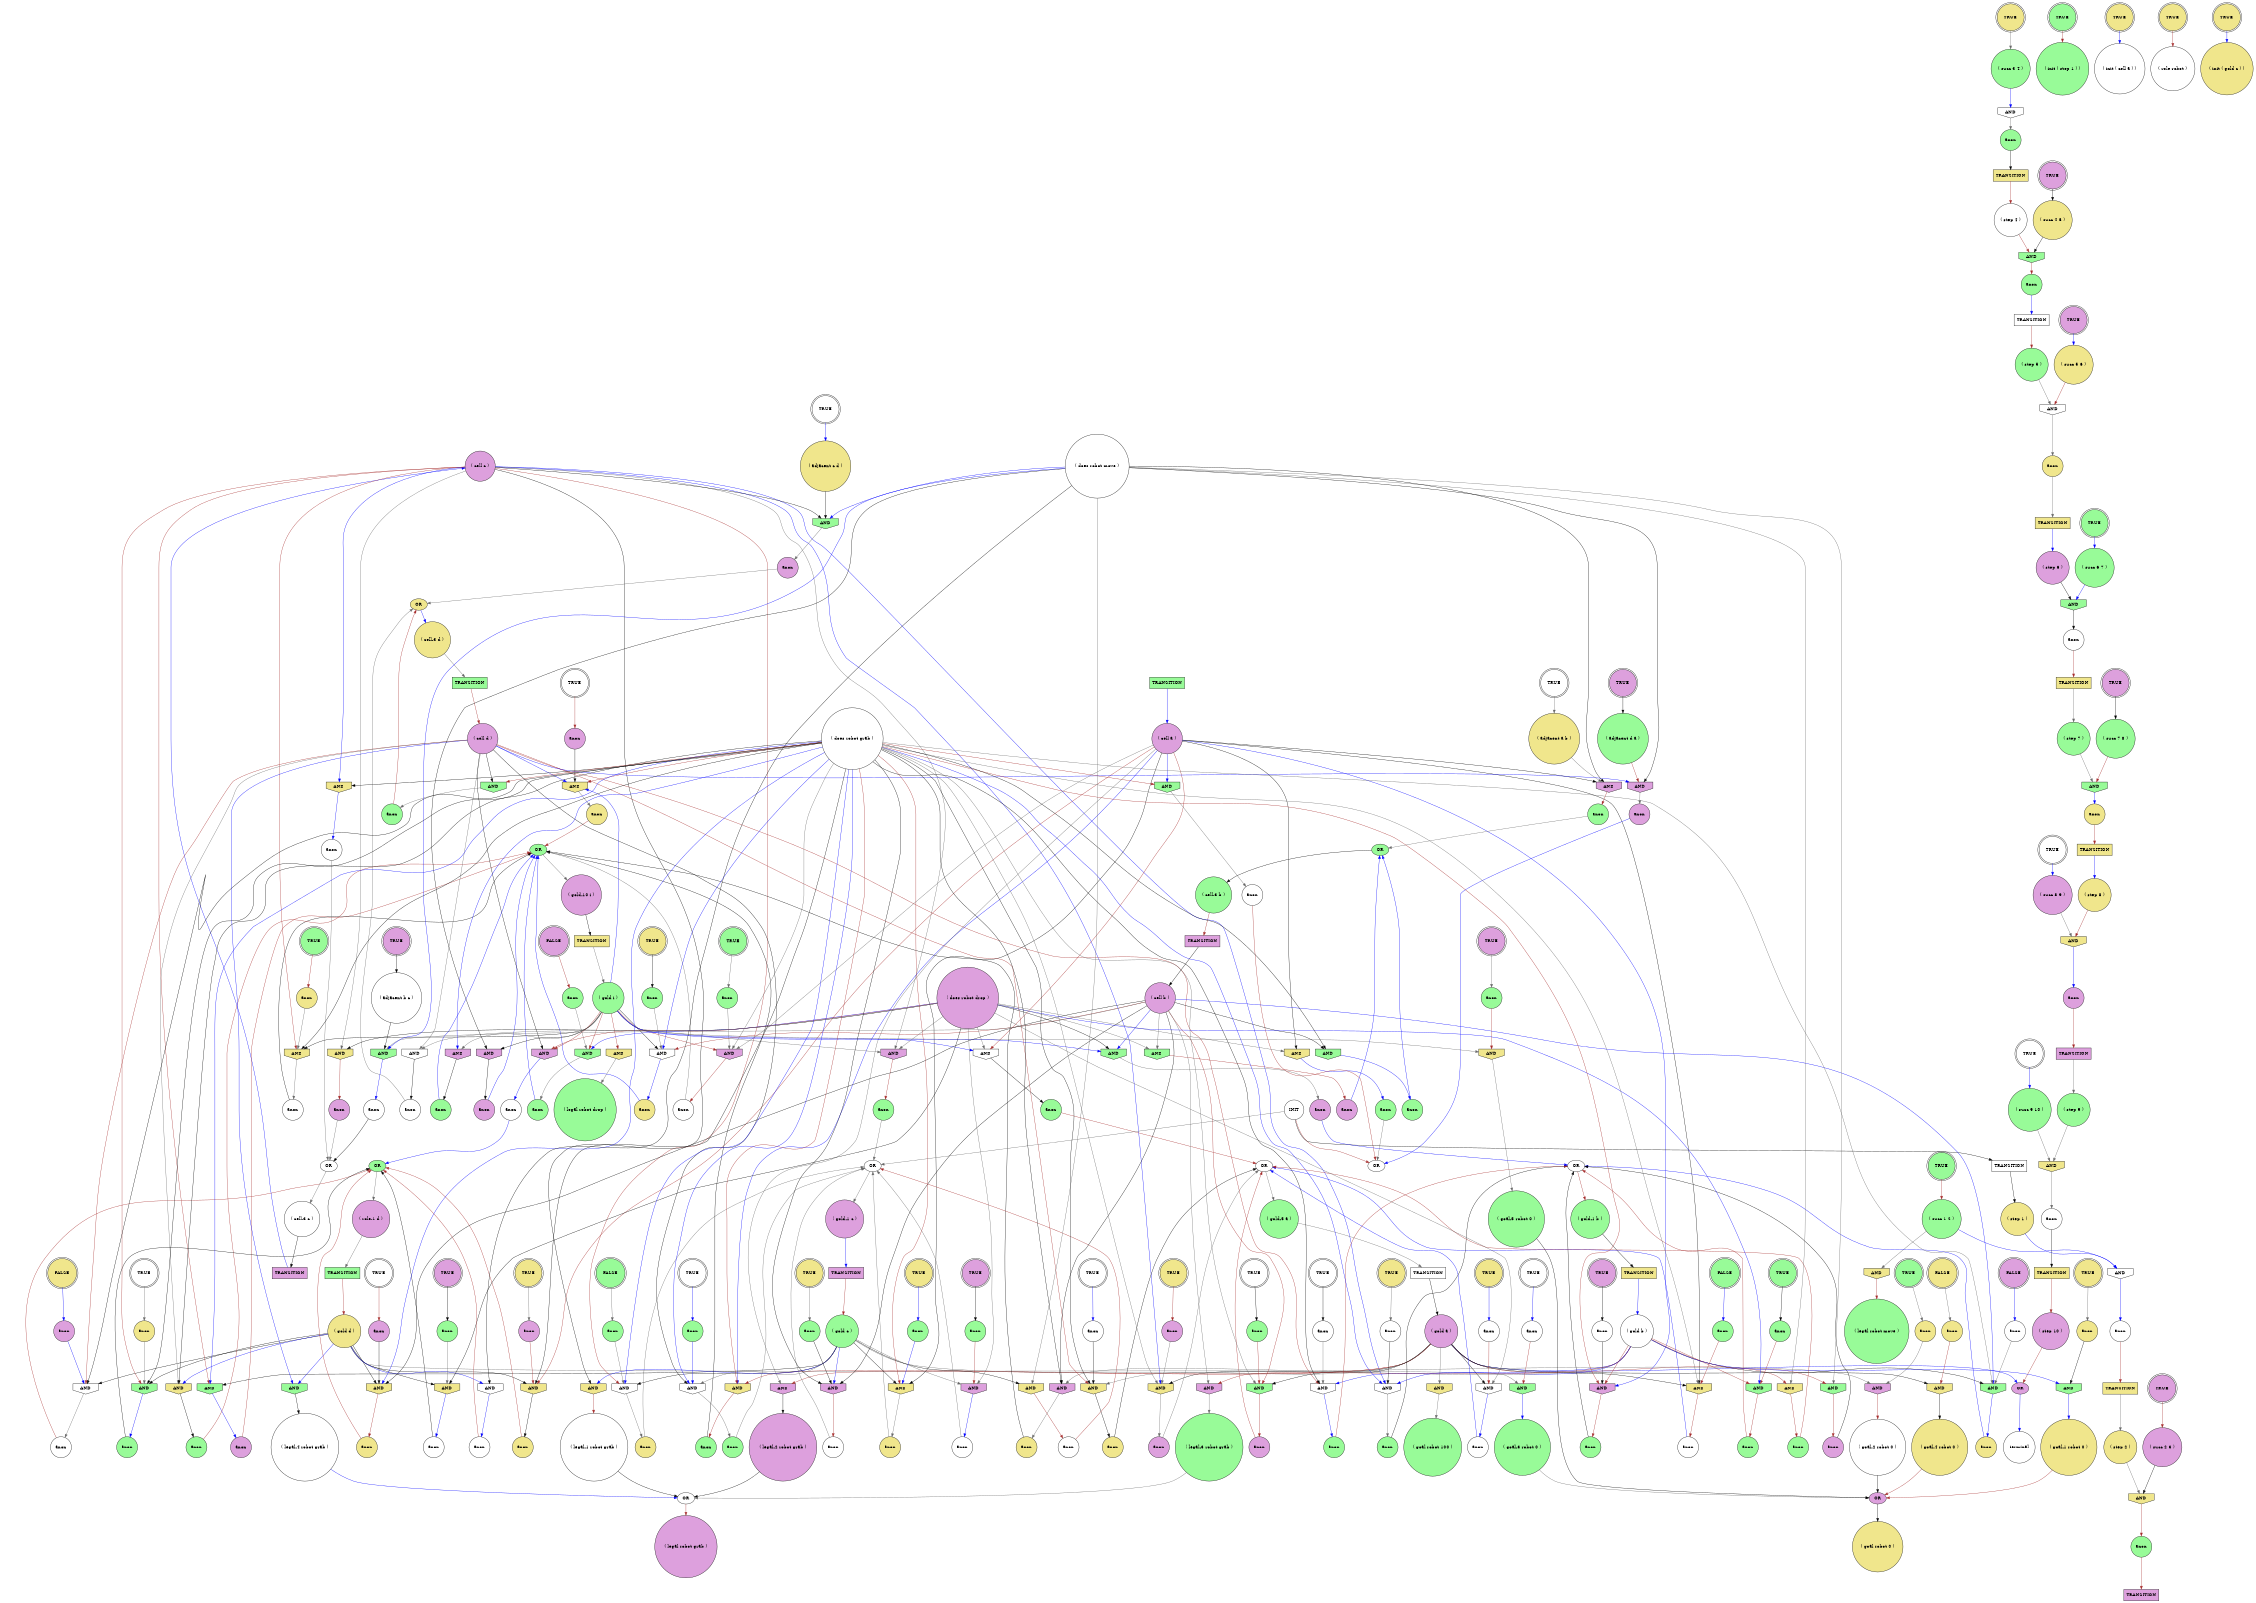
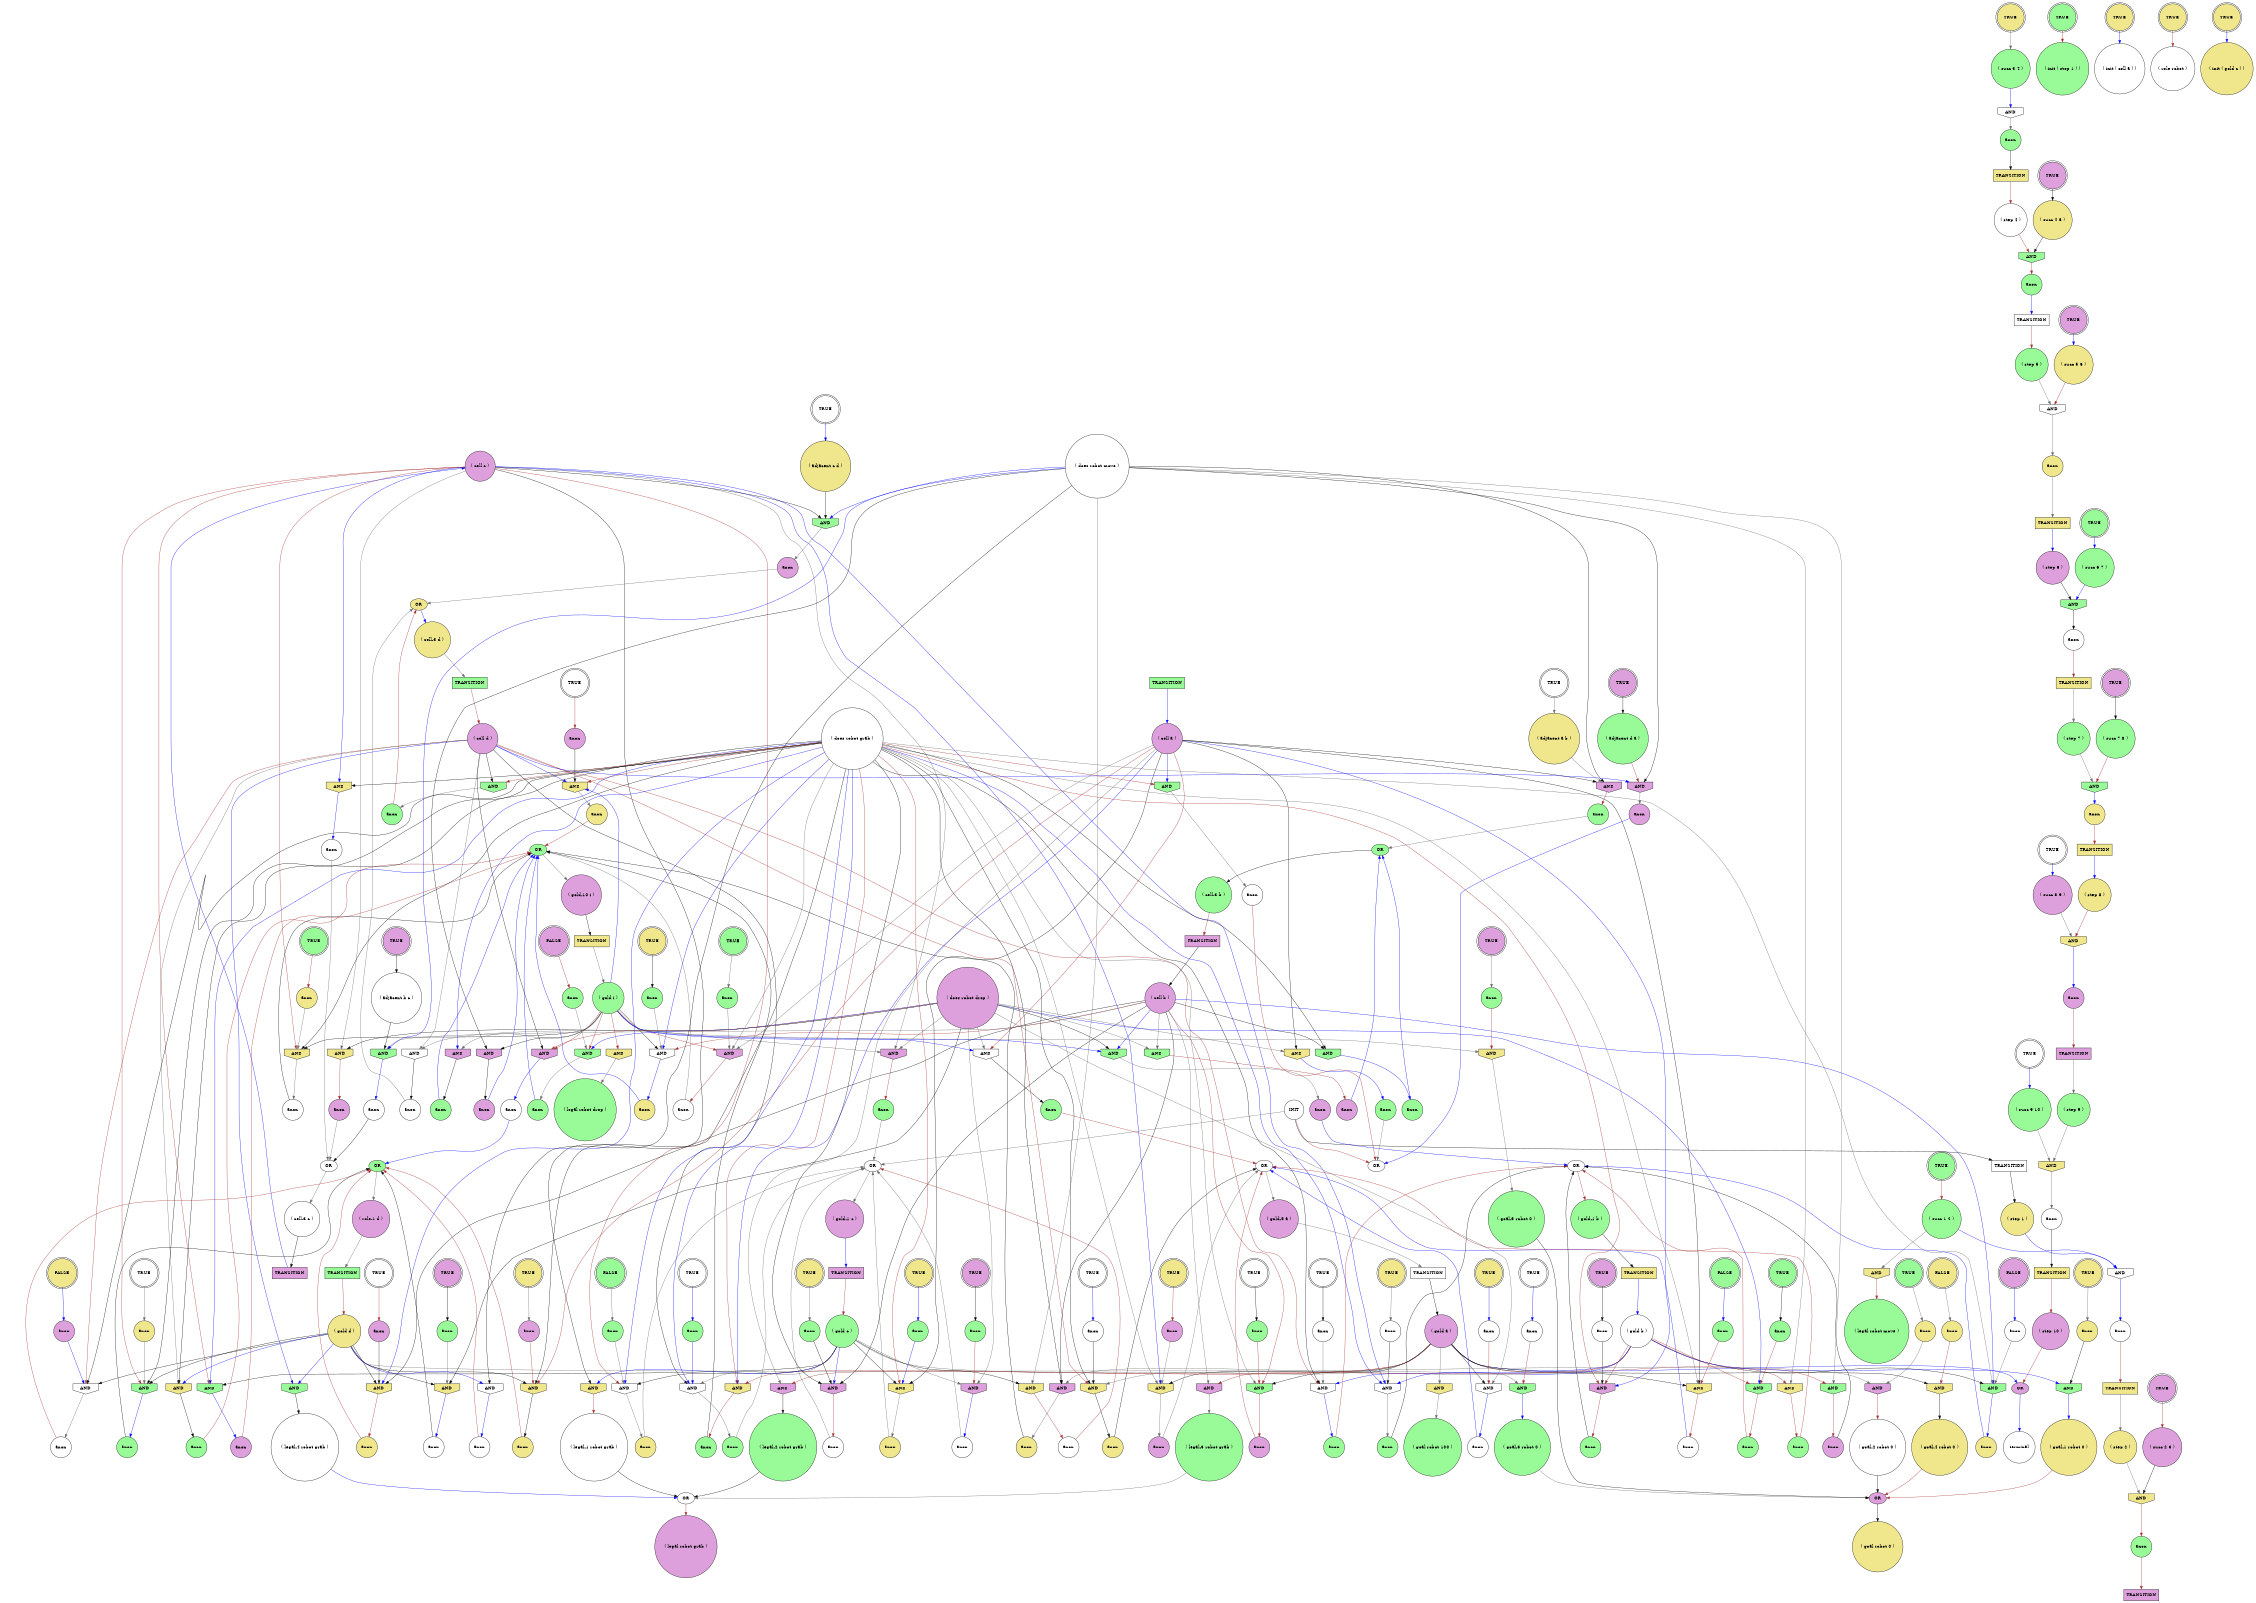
(1279, 1219) -> (1279, 1219)
(783, 1447) -> (783, 1447)
